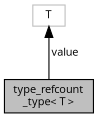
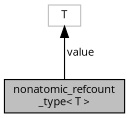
(49, 96) -> (65, 96)
